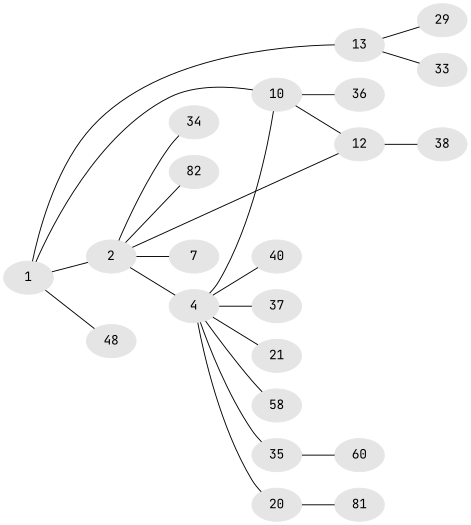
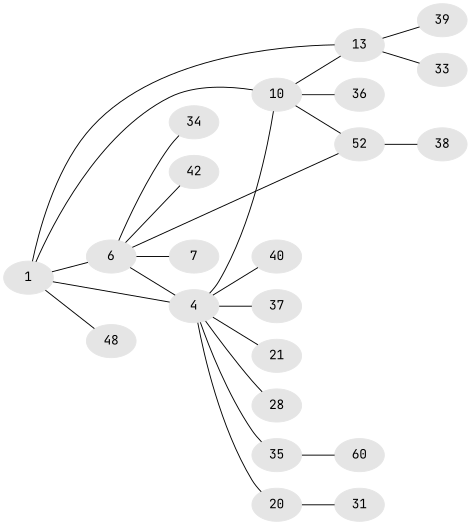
(442, 20) -> (442, 20)
none -> (318, 70)
(360, 144) -> (360, 144)
(194, 172) -> (194, 172)
(111, 257) -> (111, 257)
none -> (111, 292)
(277, 405) -> (277, 405)
(360, 505) -> (360, 505)
